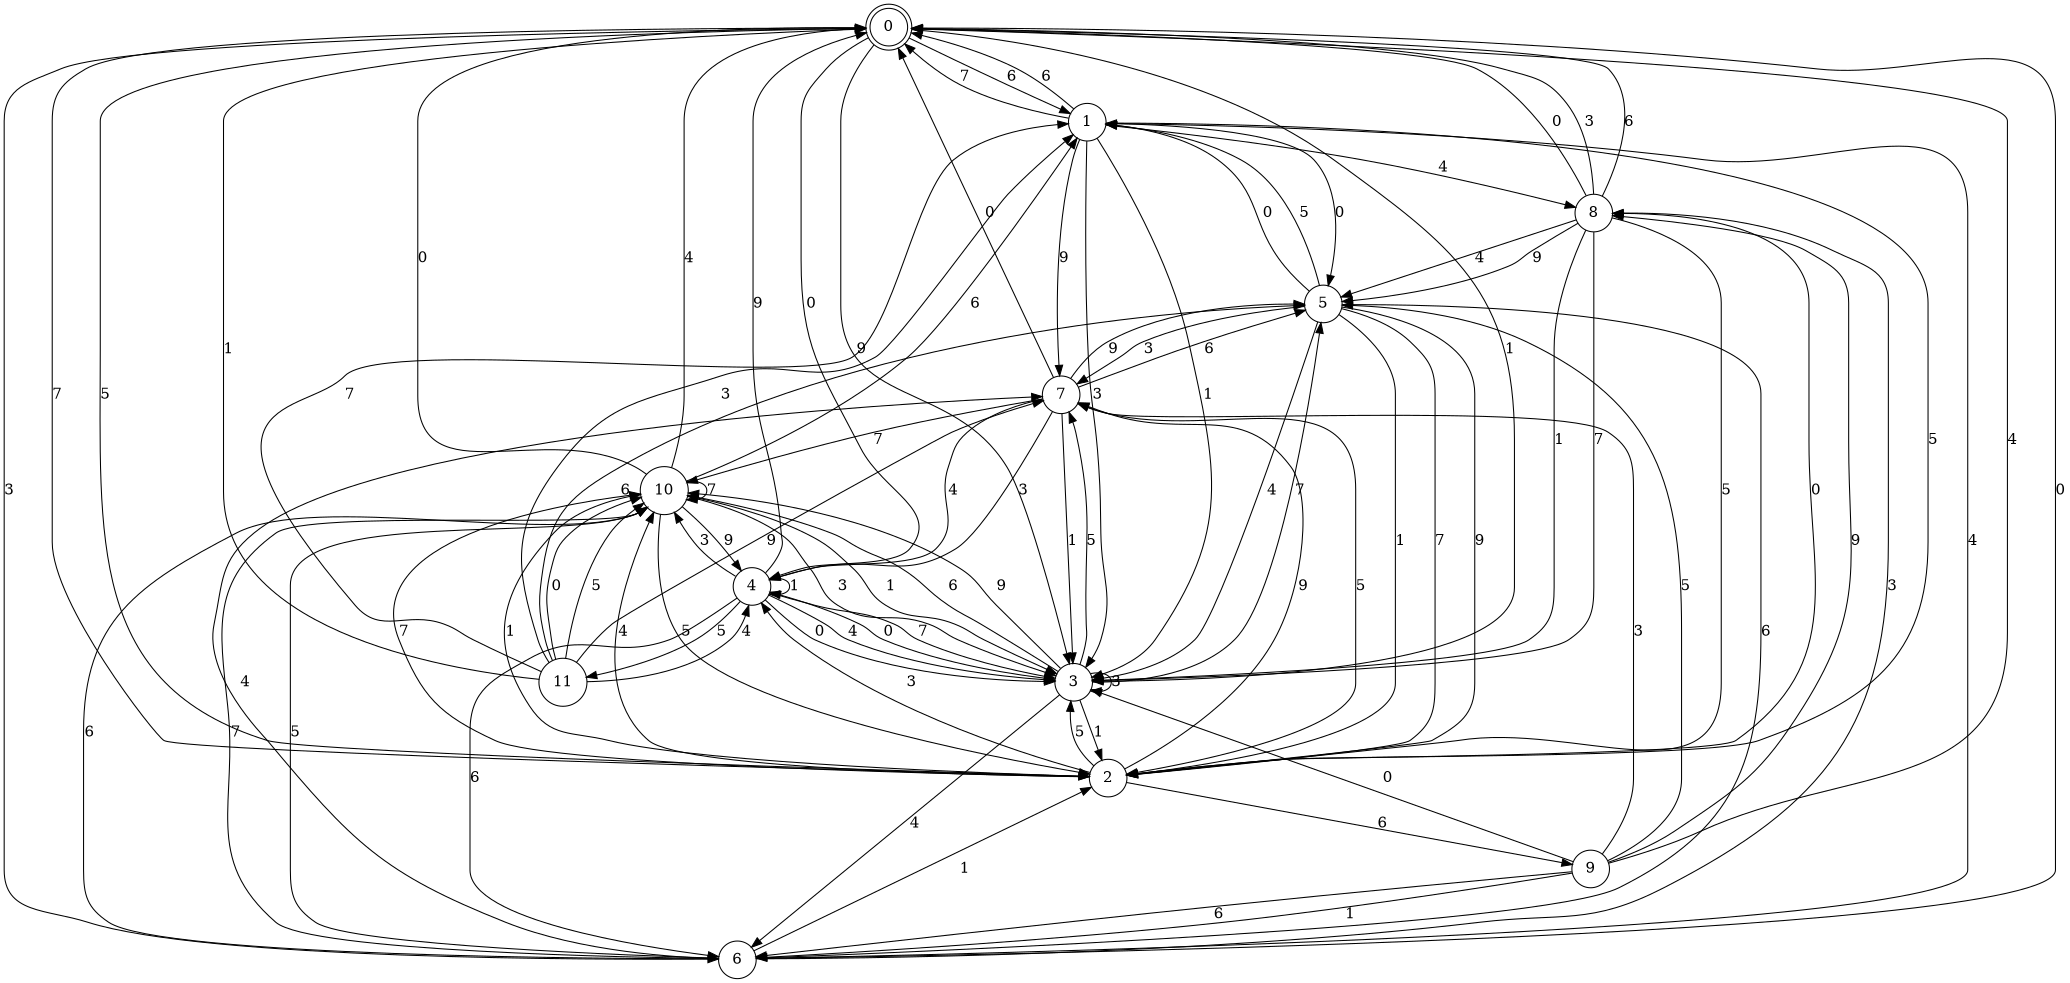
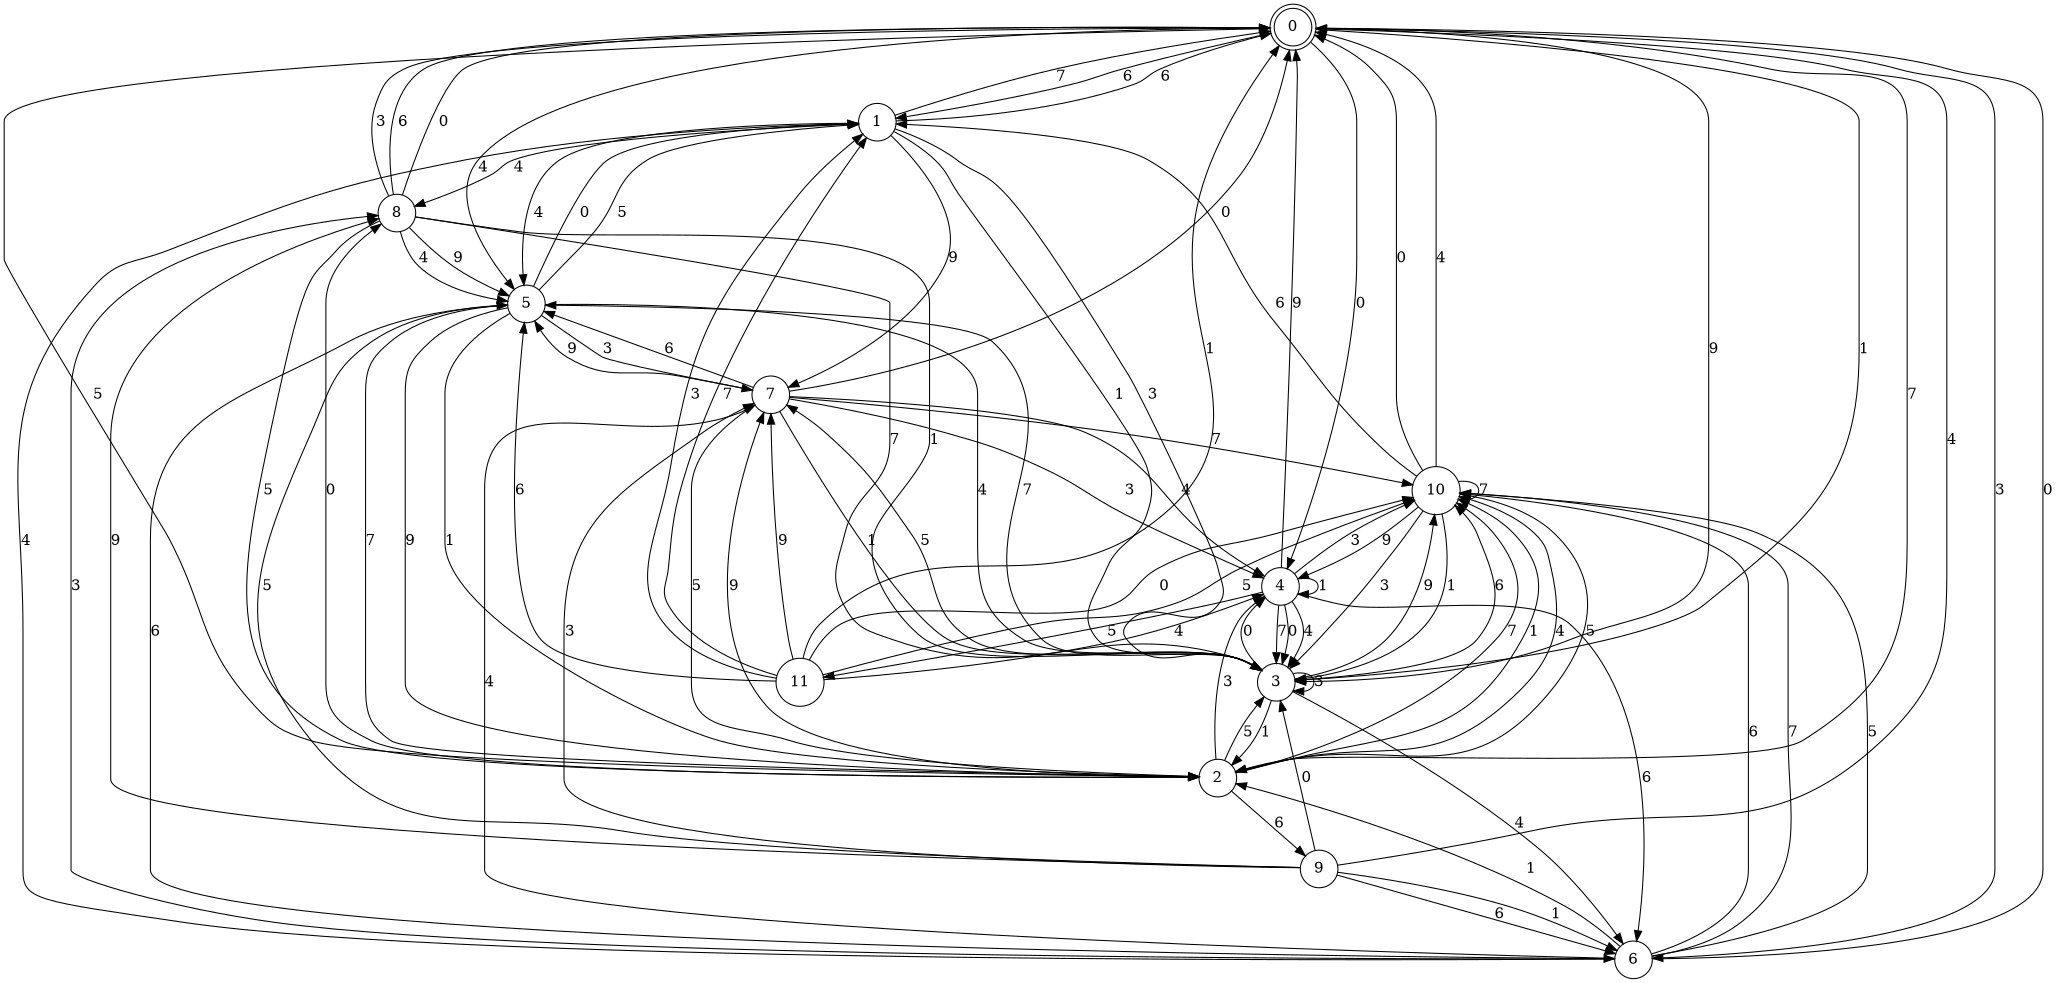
none -> (797, 56)
(1340, 213) -> (539, 213)
(1928, 439) -> none
